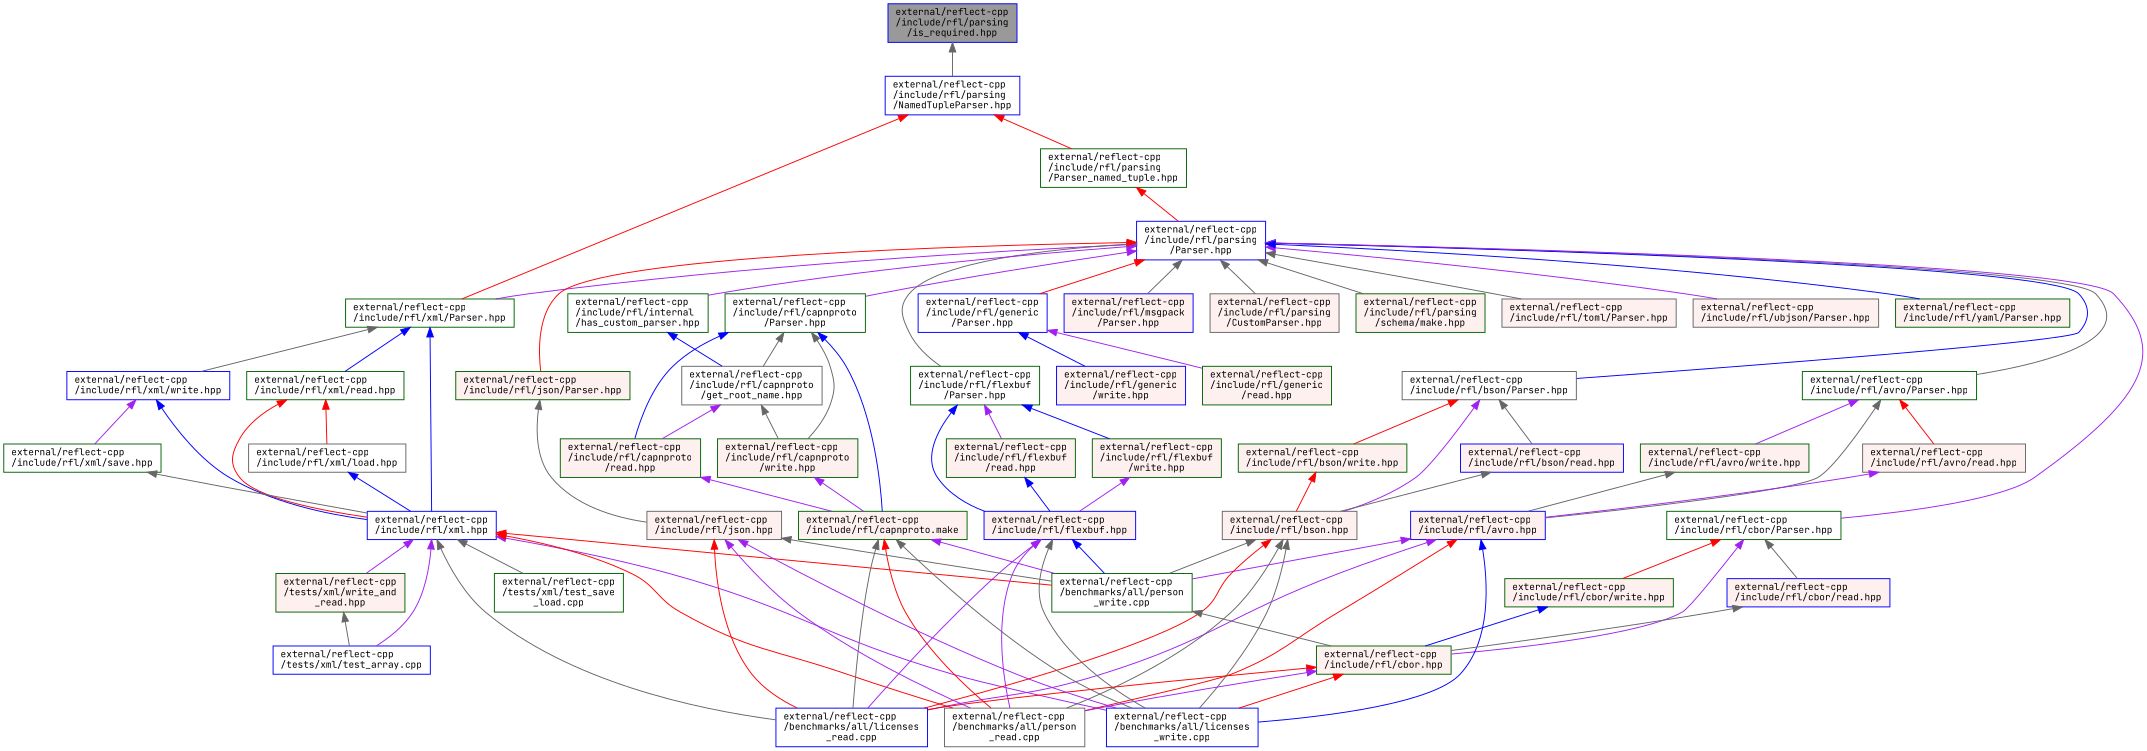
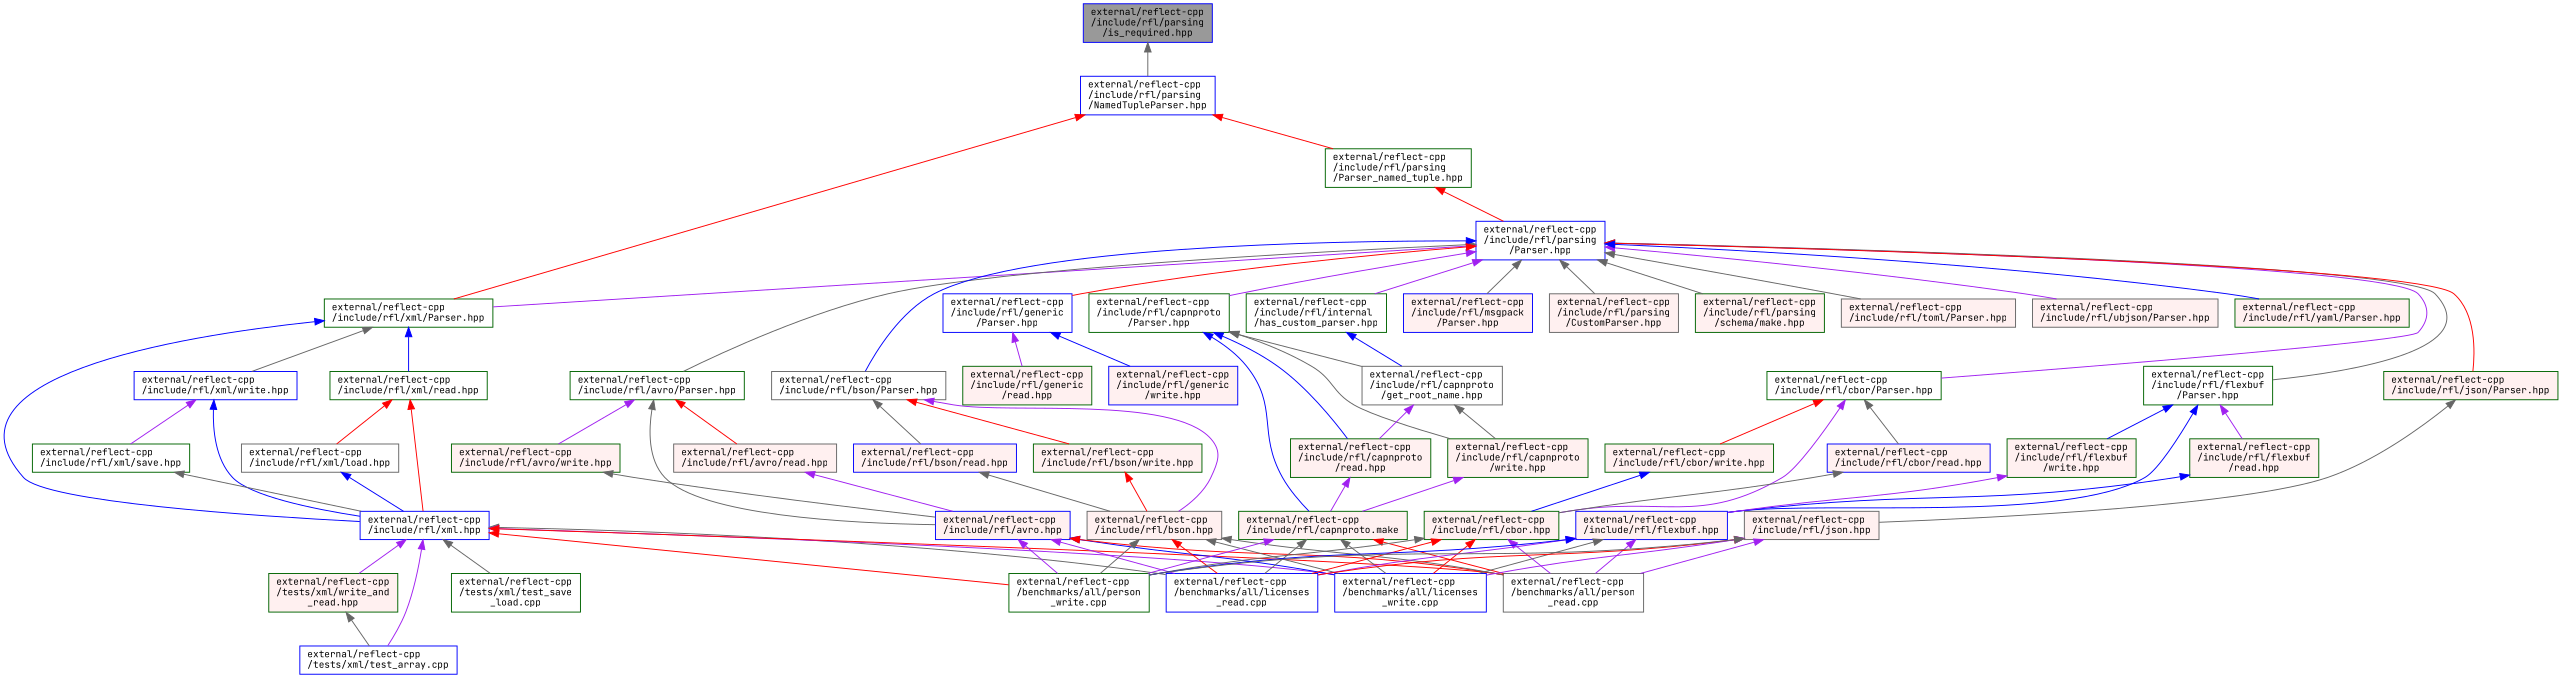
(1266, 630) -> (1282, 556)
